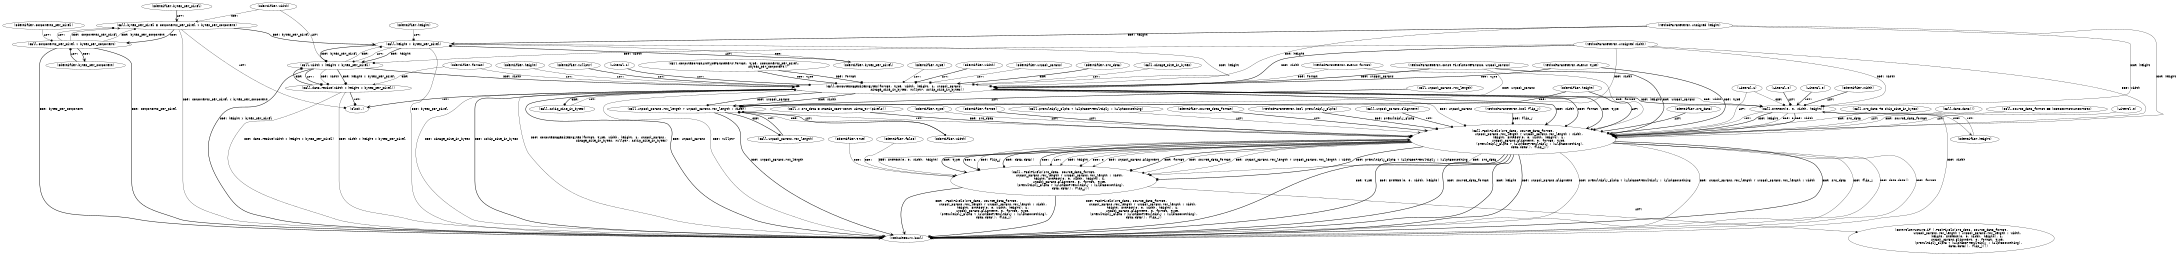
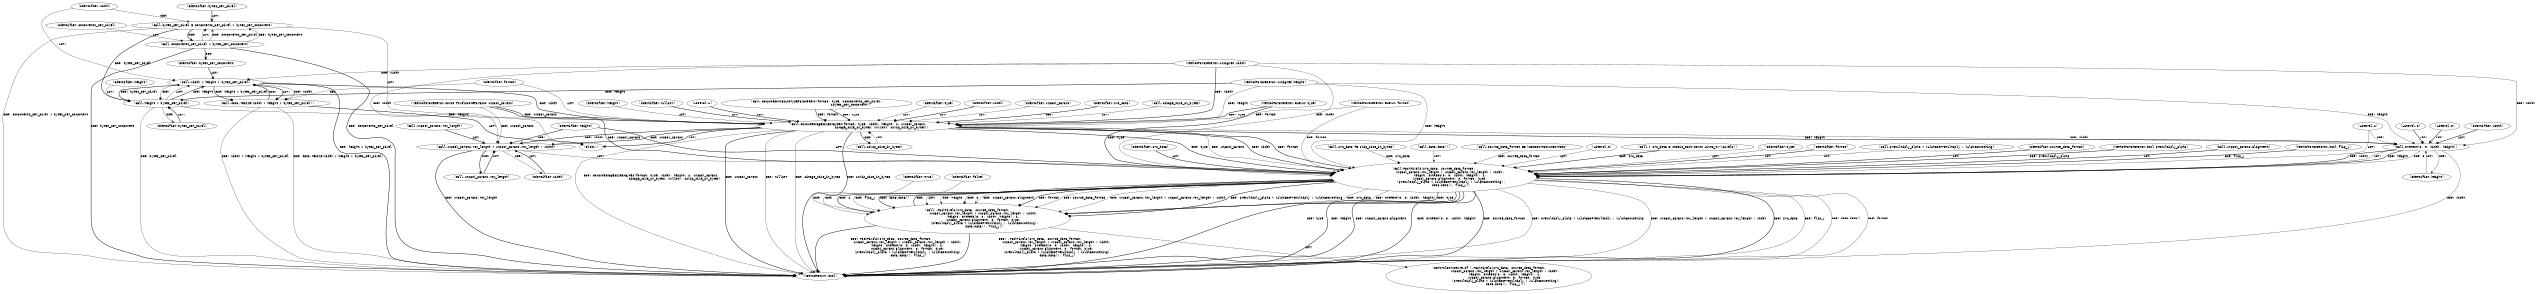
(1050, 35) -> (707, 89)
(72, 57) -> (210, 72)
